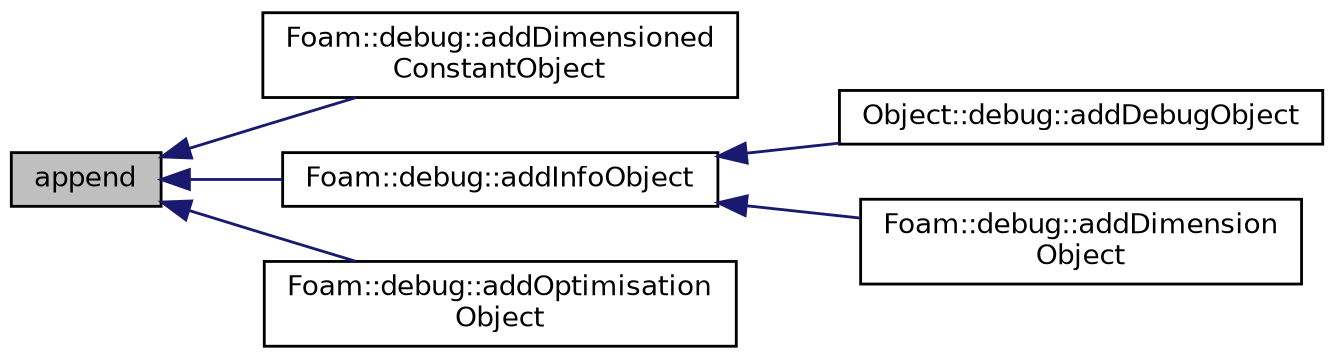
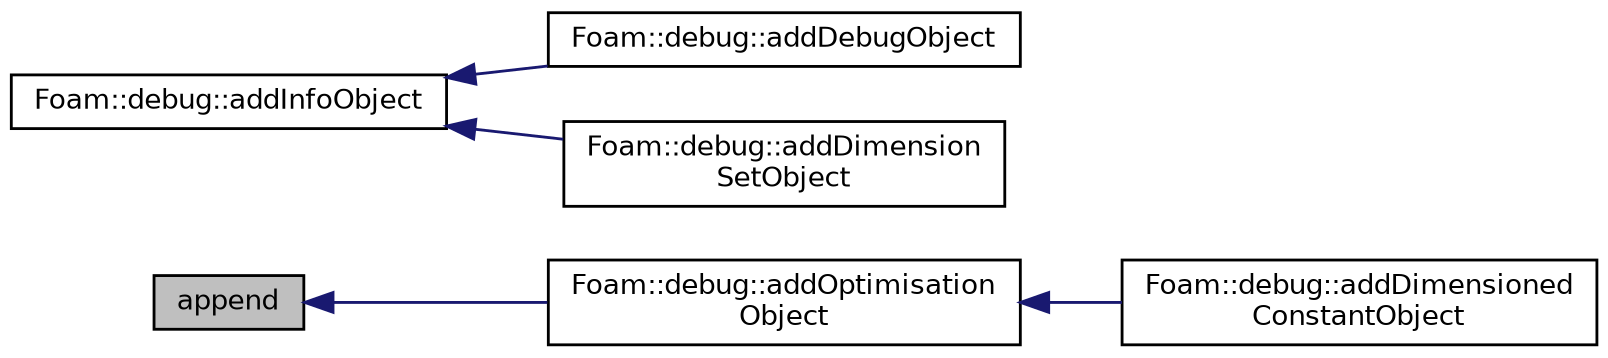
(1081, 117) -> (784, 40)
(273, 123) -> (1085, 302)
(236, 179) -> none
(1081, 242) -> (784, 164)
